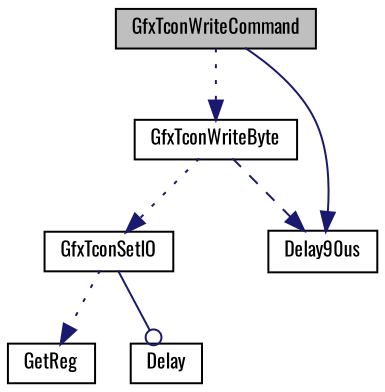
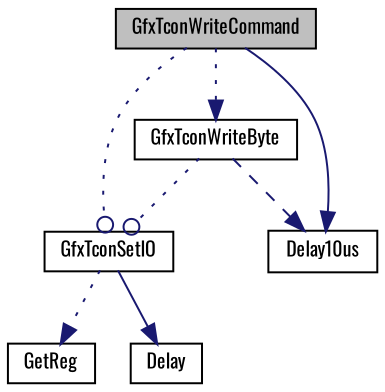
none -> (118, 119)
(168, 190) -> (168, 190)
(323, 252) -> (323, 252)
(134, 300) -> (134, 300)
